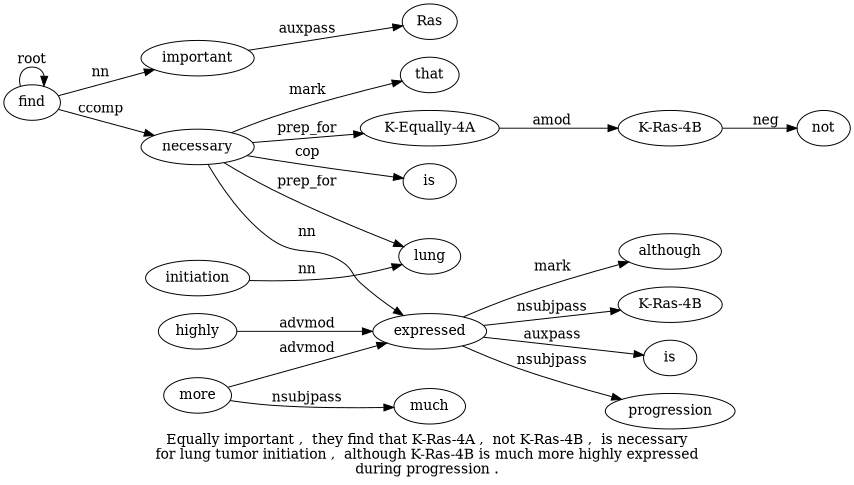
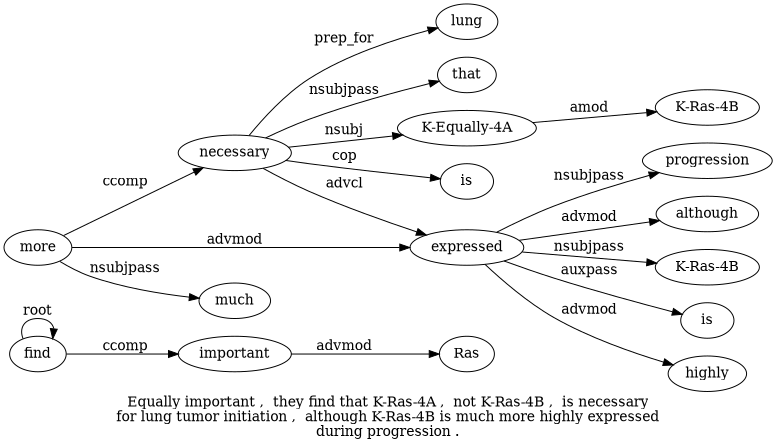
(307, 29) -> (344, 347)
(101, 72) -> (125, 347)
(307, 90) -> (344, 90)
(101, 121) -> (129, 204)
(824, 128) -> none
(307, 129) -> (344, 131)
(307, 232) -> (344, 184)
(552, 267) -> (589, 217)
(198, 278) -> none
(300, 331) -> (568, 325)
